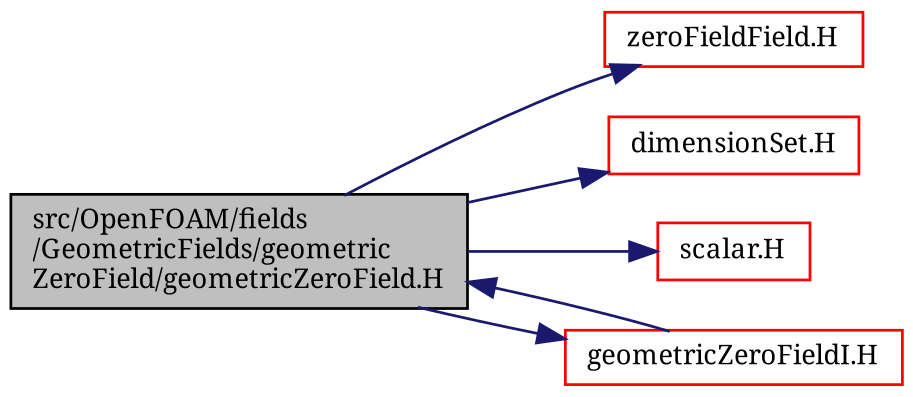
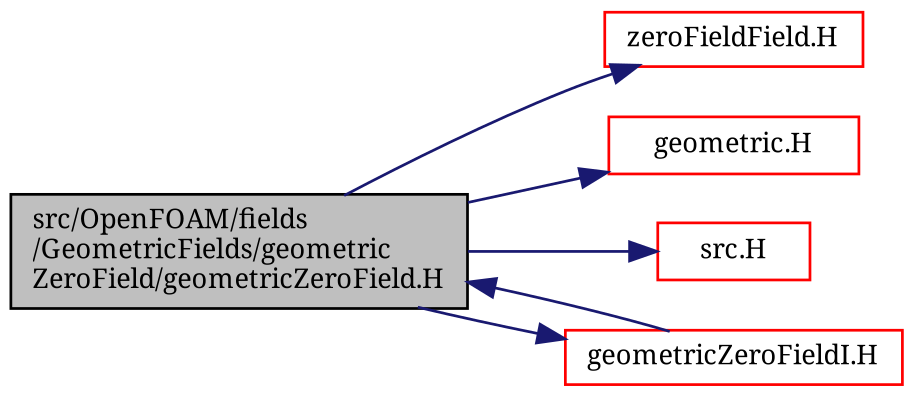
(734, 145) -> (734, 145)
(734, 251) -> (734, 251)
